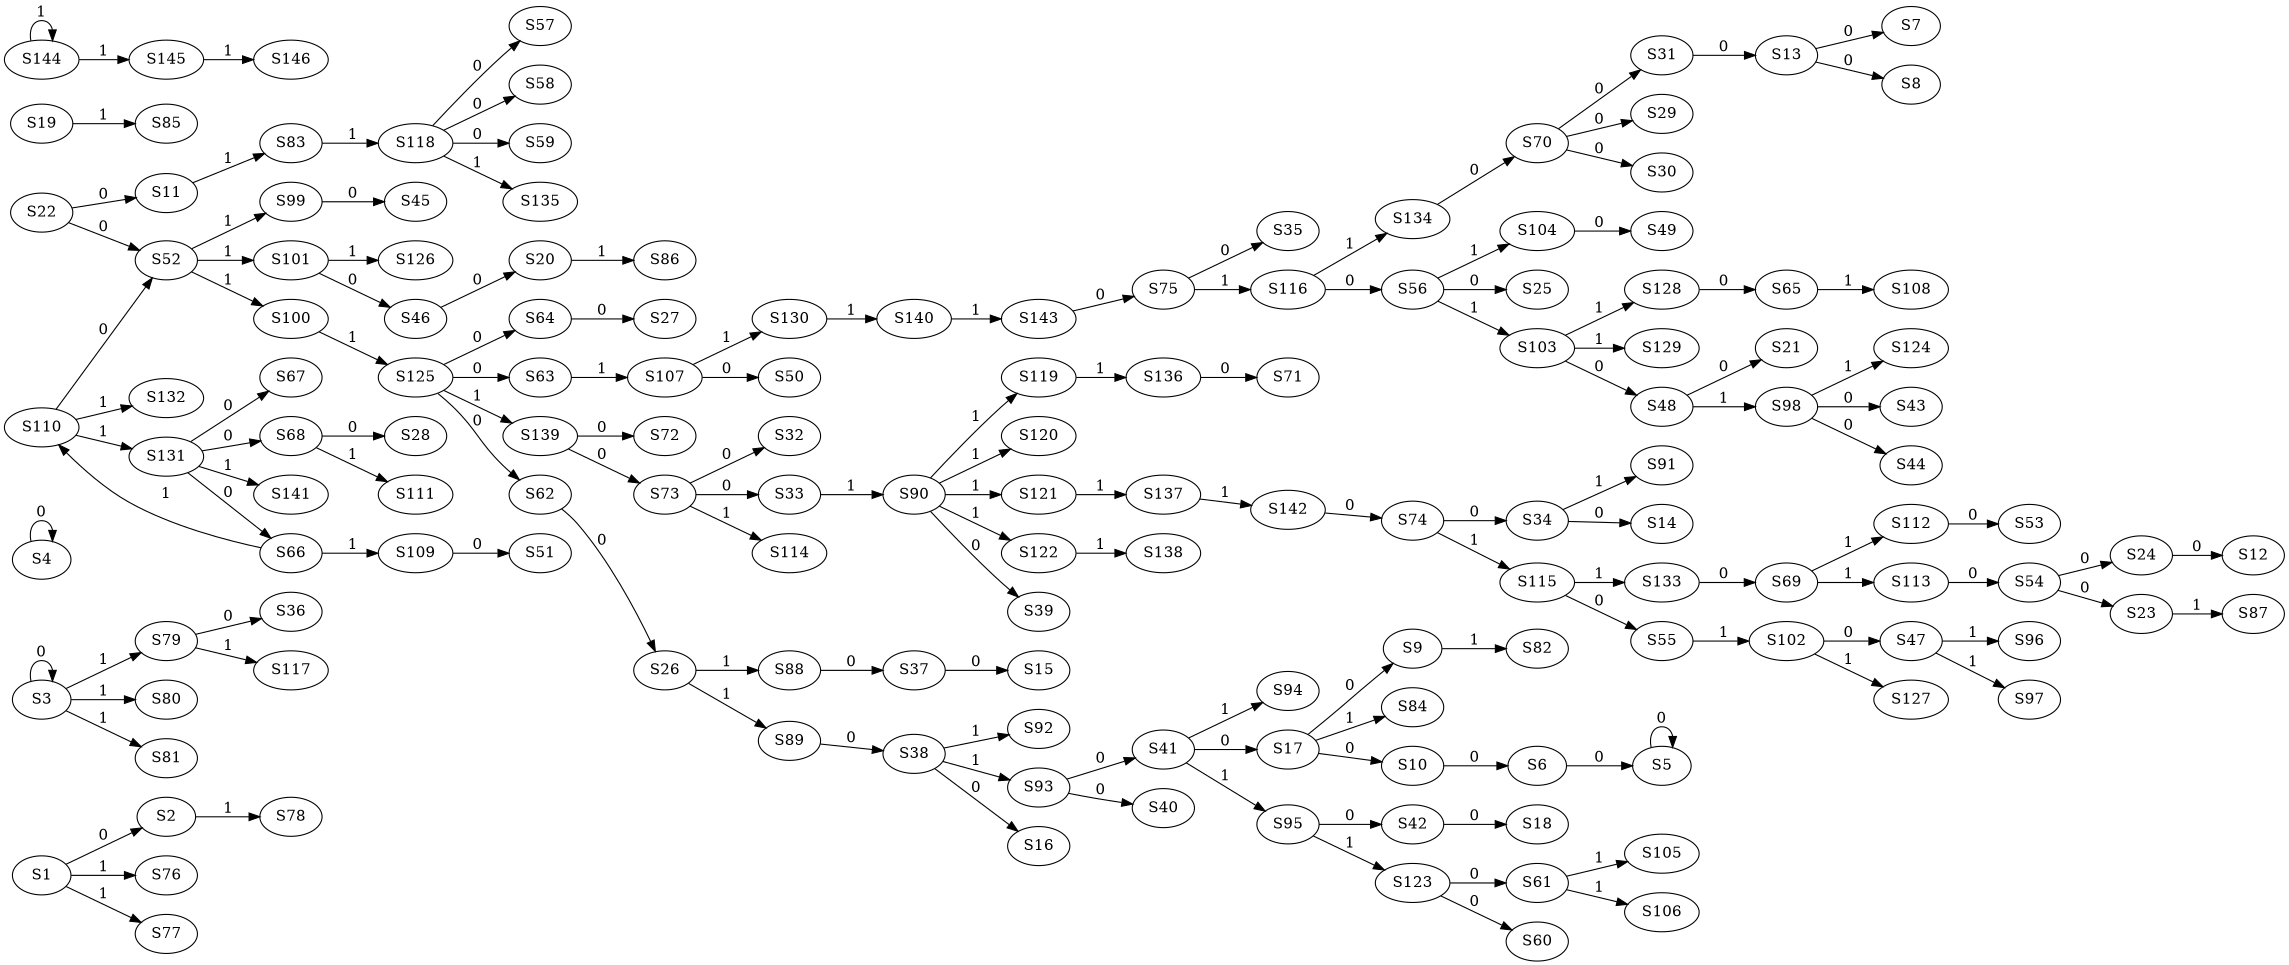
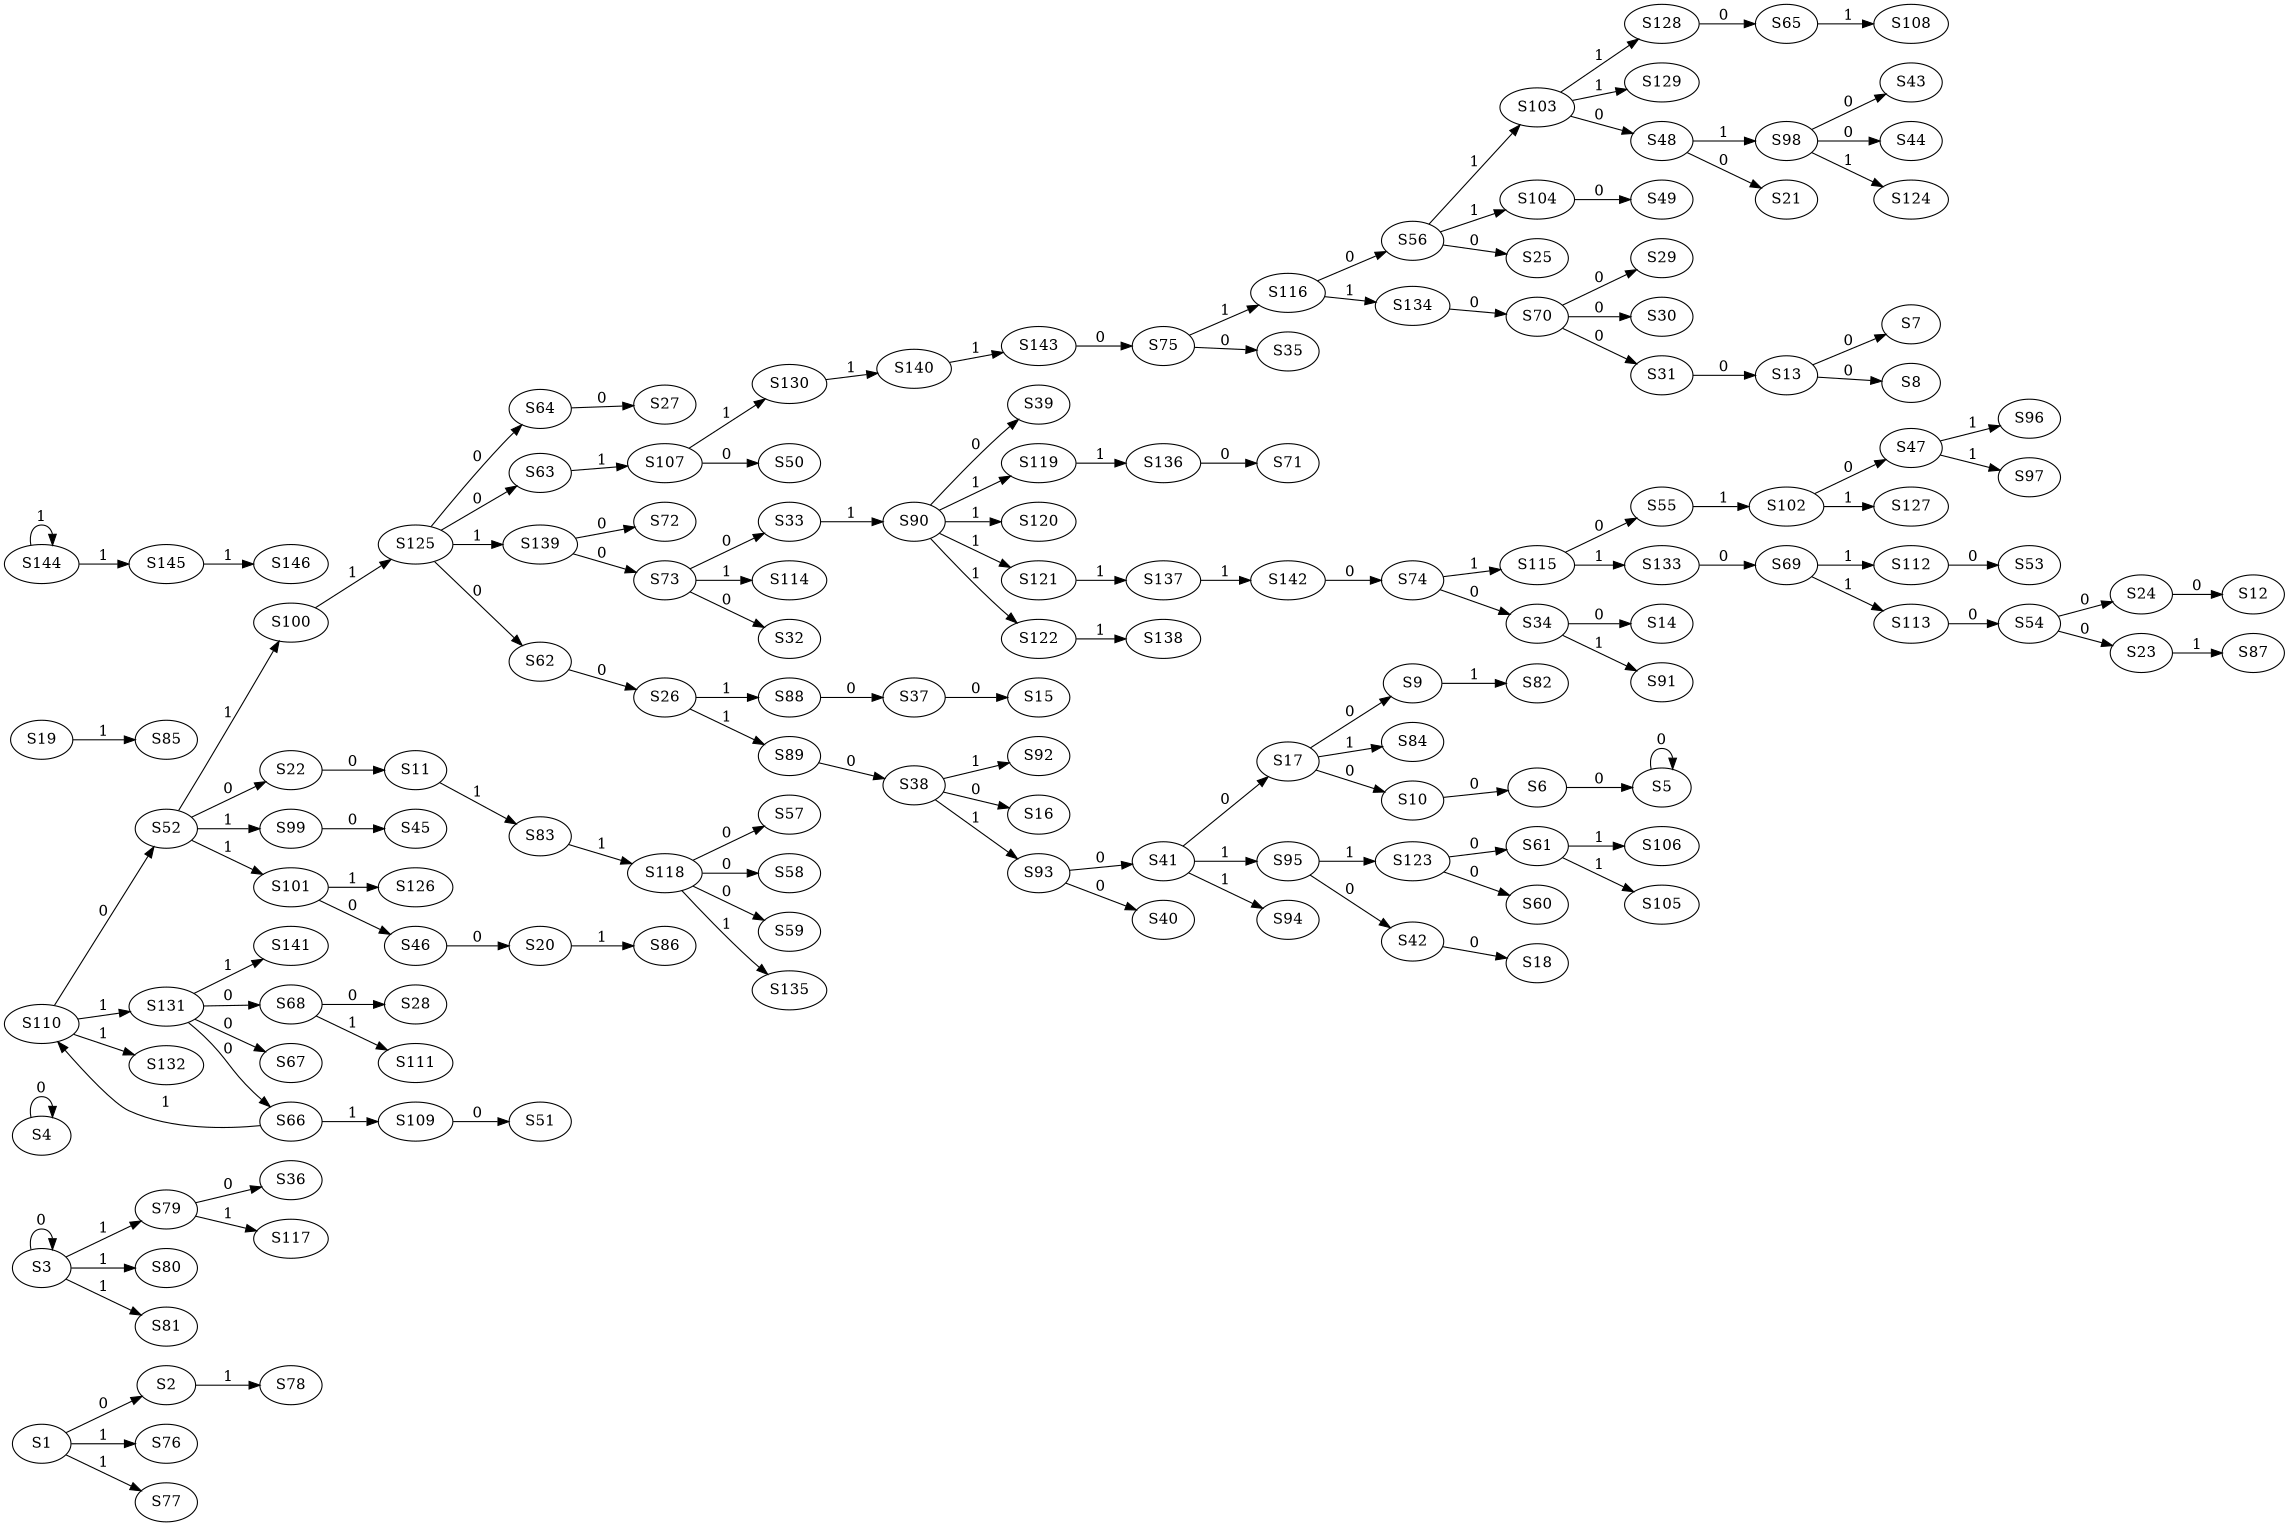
(99, 234) -> (224, 802)
